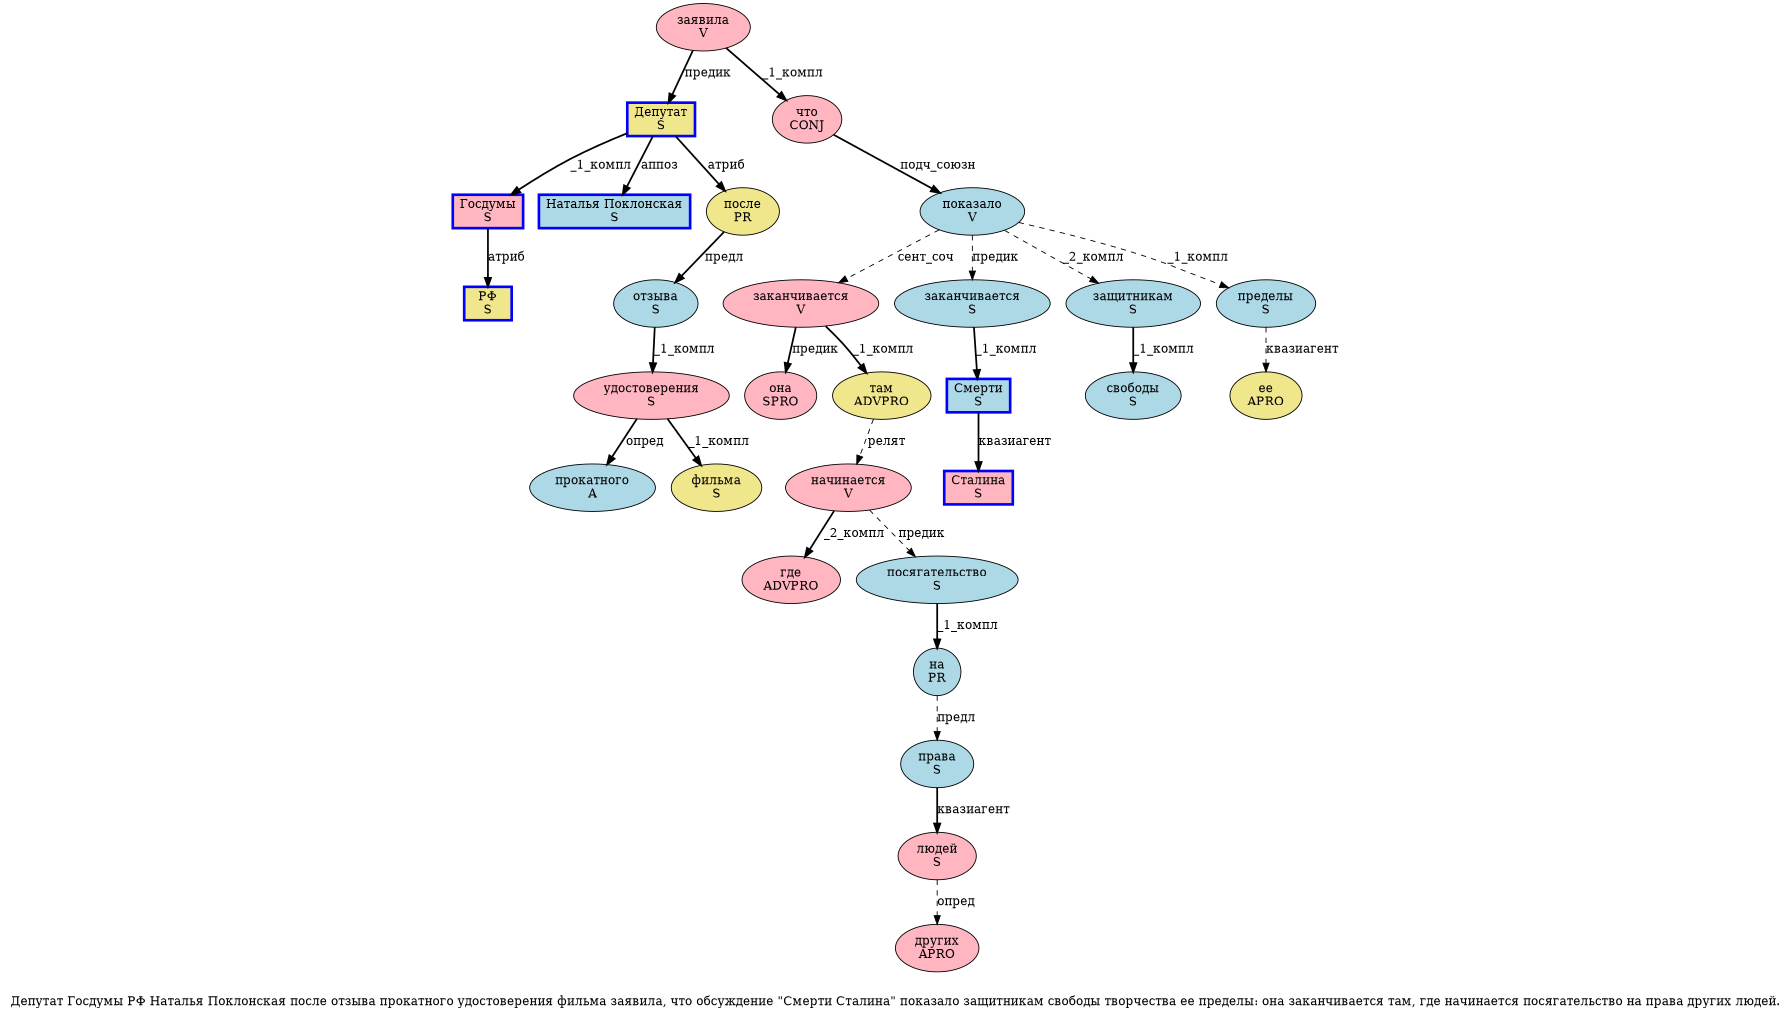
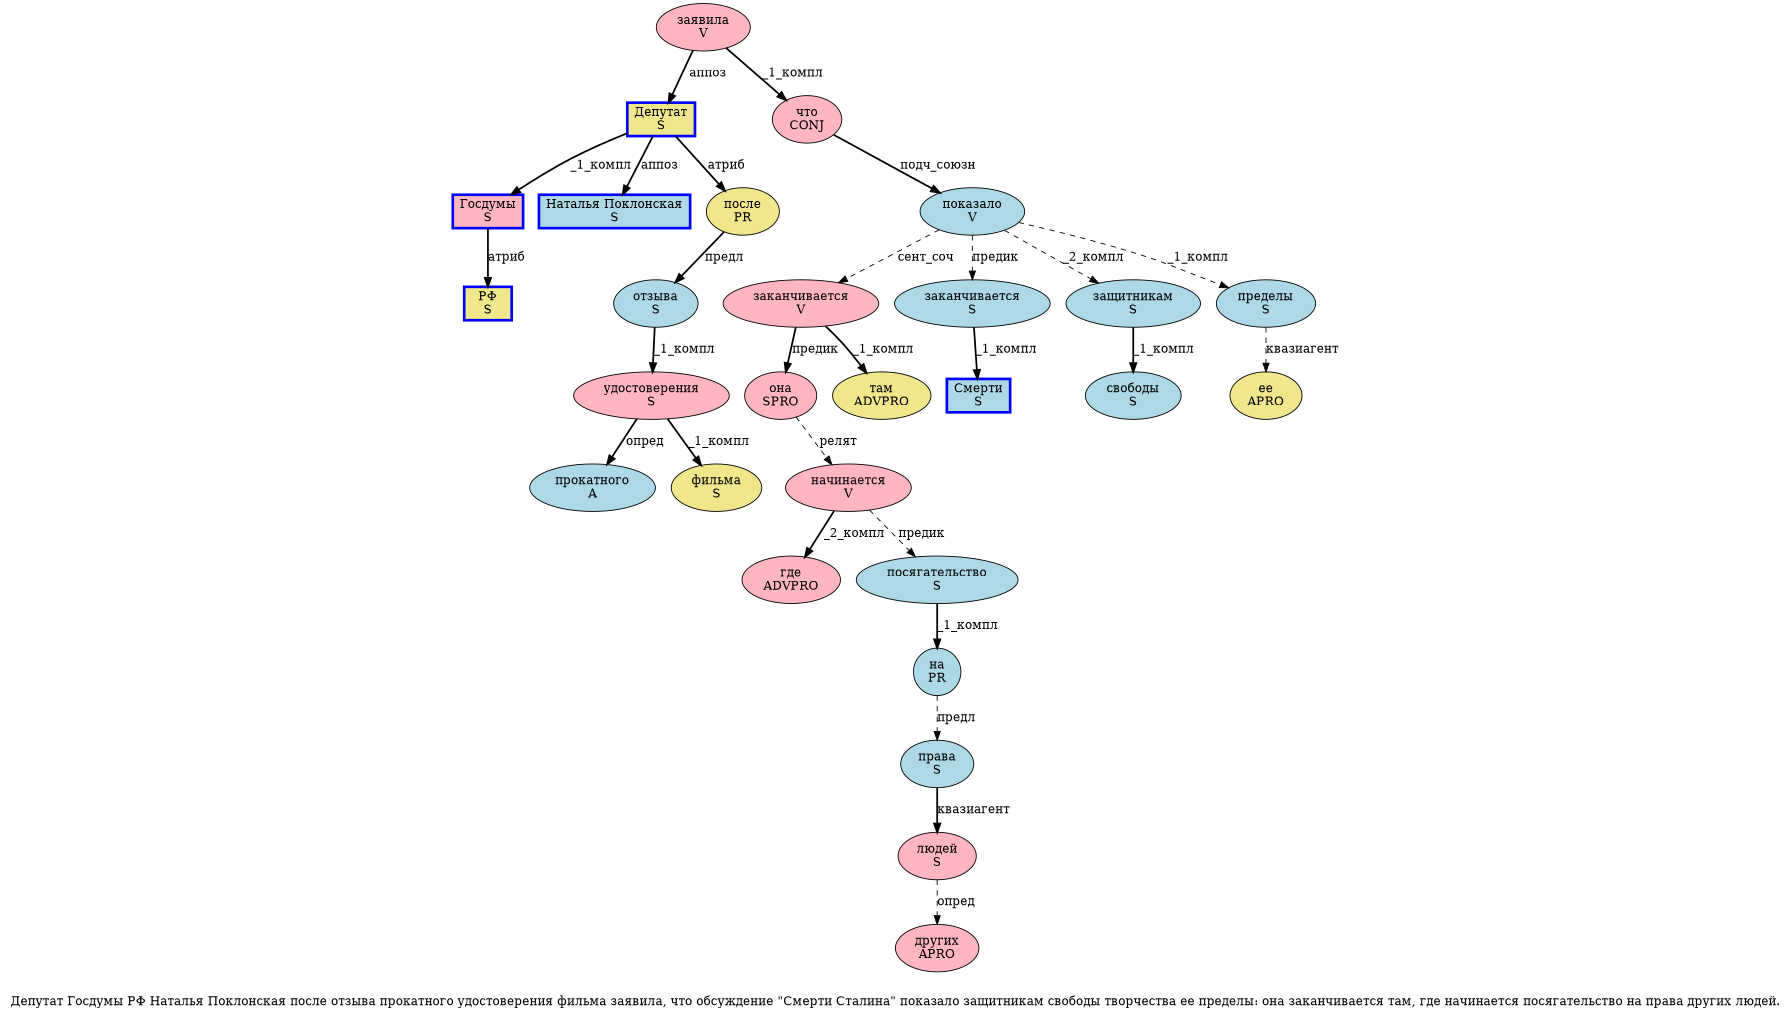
(708, 73) -> (708, 73)
(867, 437) -> (811, 437)
(979, 488) -> none
